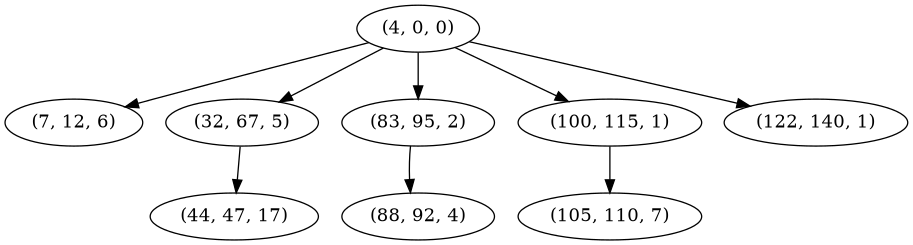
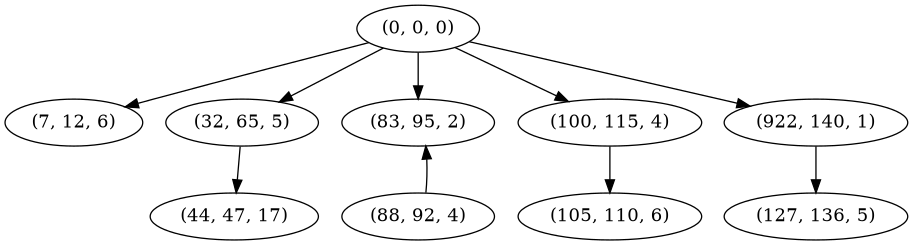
(418, 29) -> (418, 29)
(242, 123) -> (242, 123)
(610, 123) -> (610, 123)
(816, 123) -> (816, 123)
(409, 163) -> (427, 176)
(610, 216) -> (610, 216)
none -> (816, 216)
